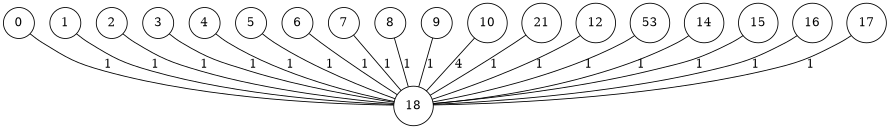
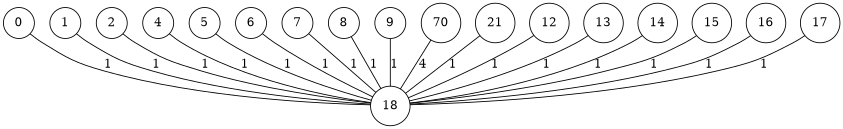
(158, 23) -> none
(487, 23) -> (441, 23)
(650, 23) -> (604, 23)
